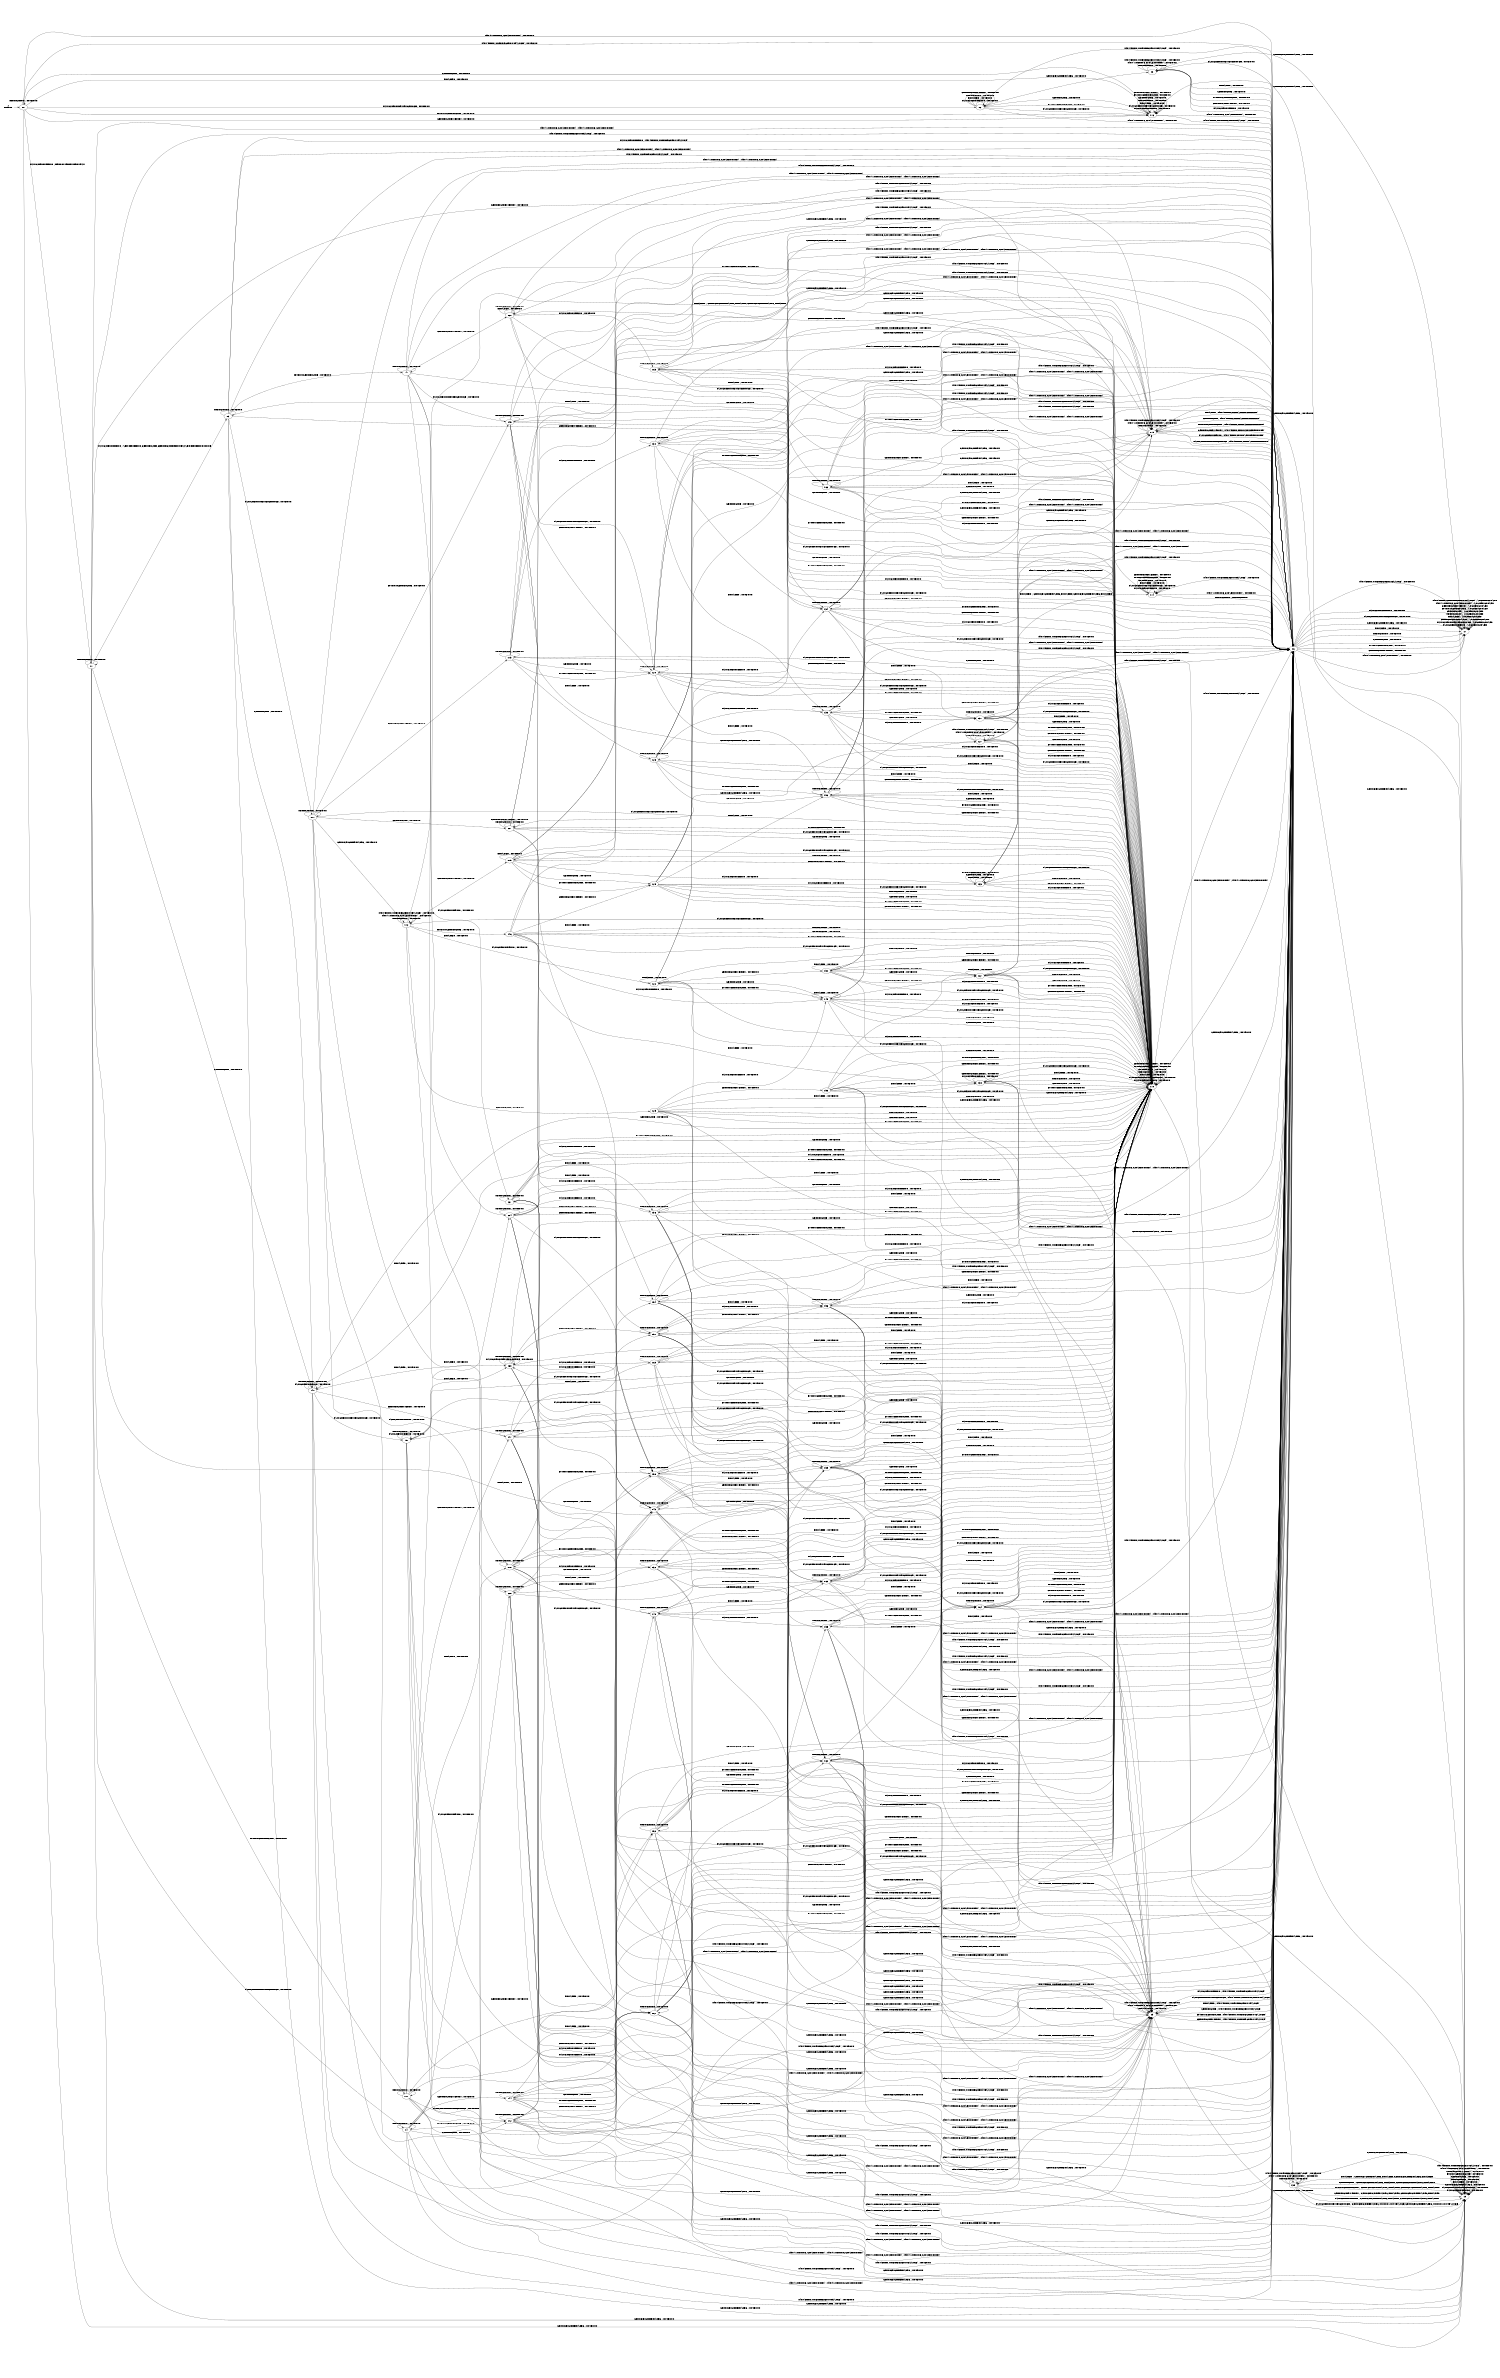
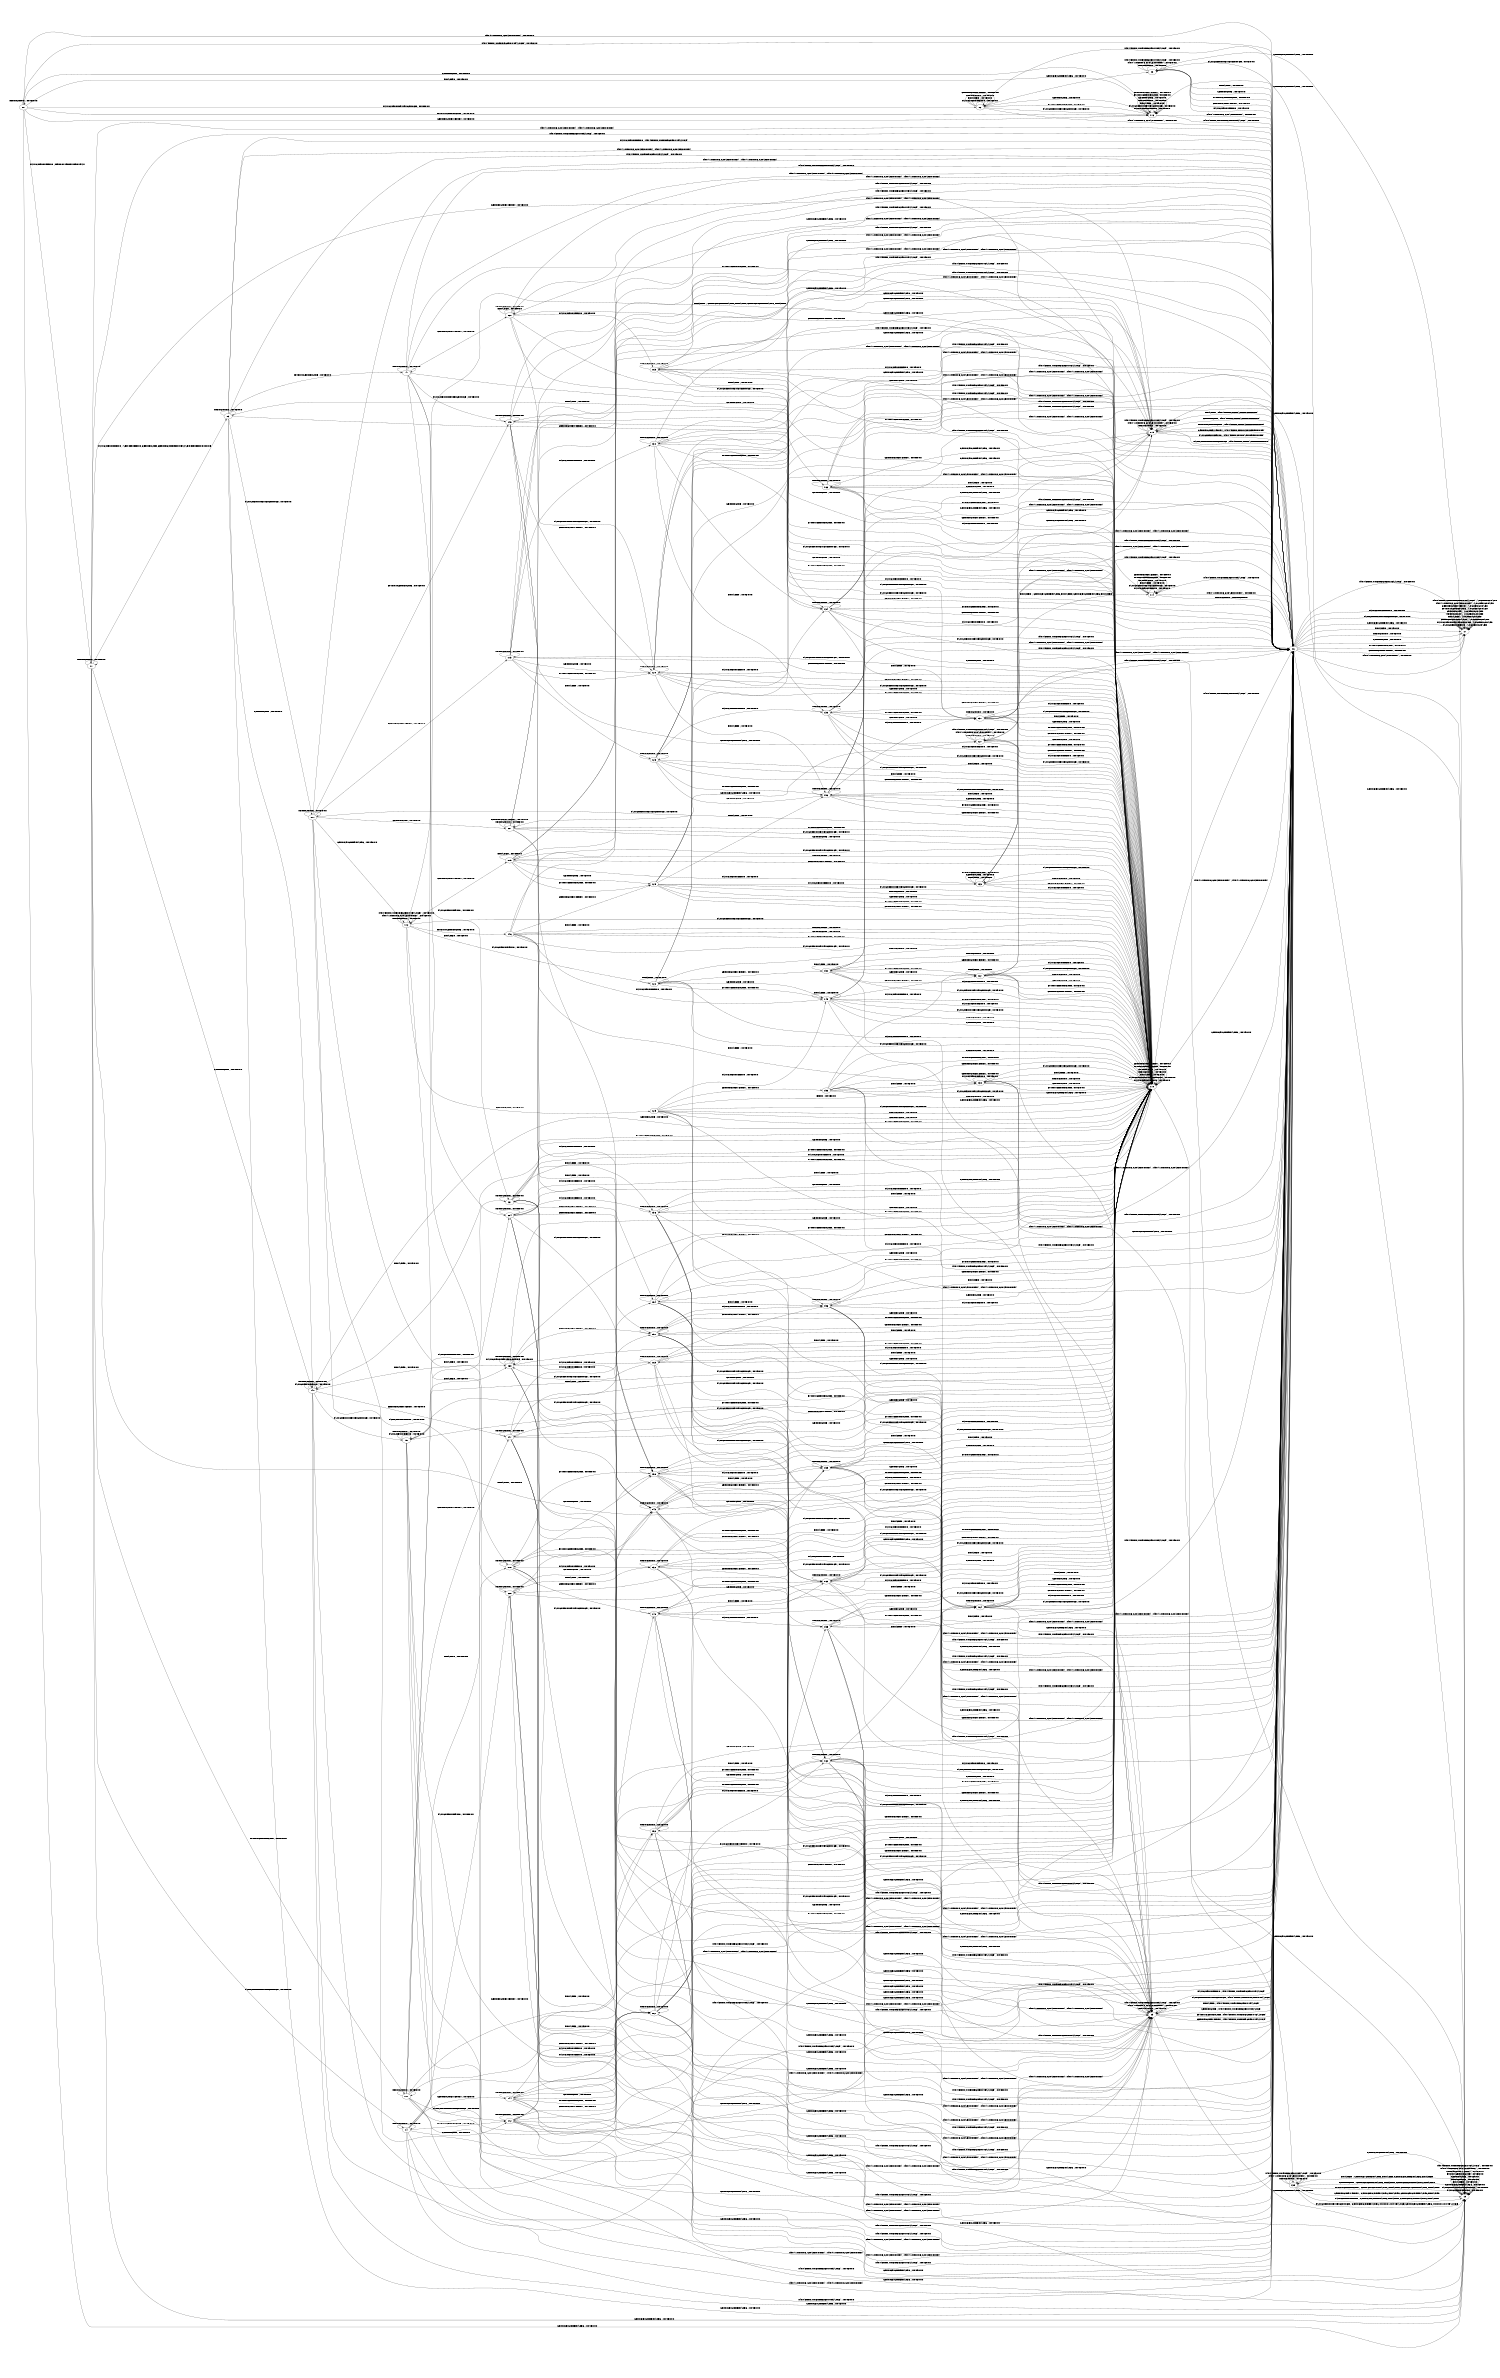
(8, 107) -> none
none -> (917, 587)
(826, 1096) -> (826, 1096)
none -> (431, 1378)
(740, 1844) -> (740, 1844)
